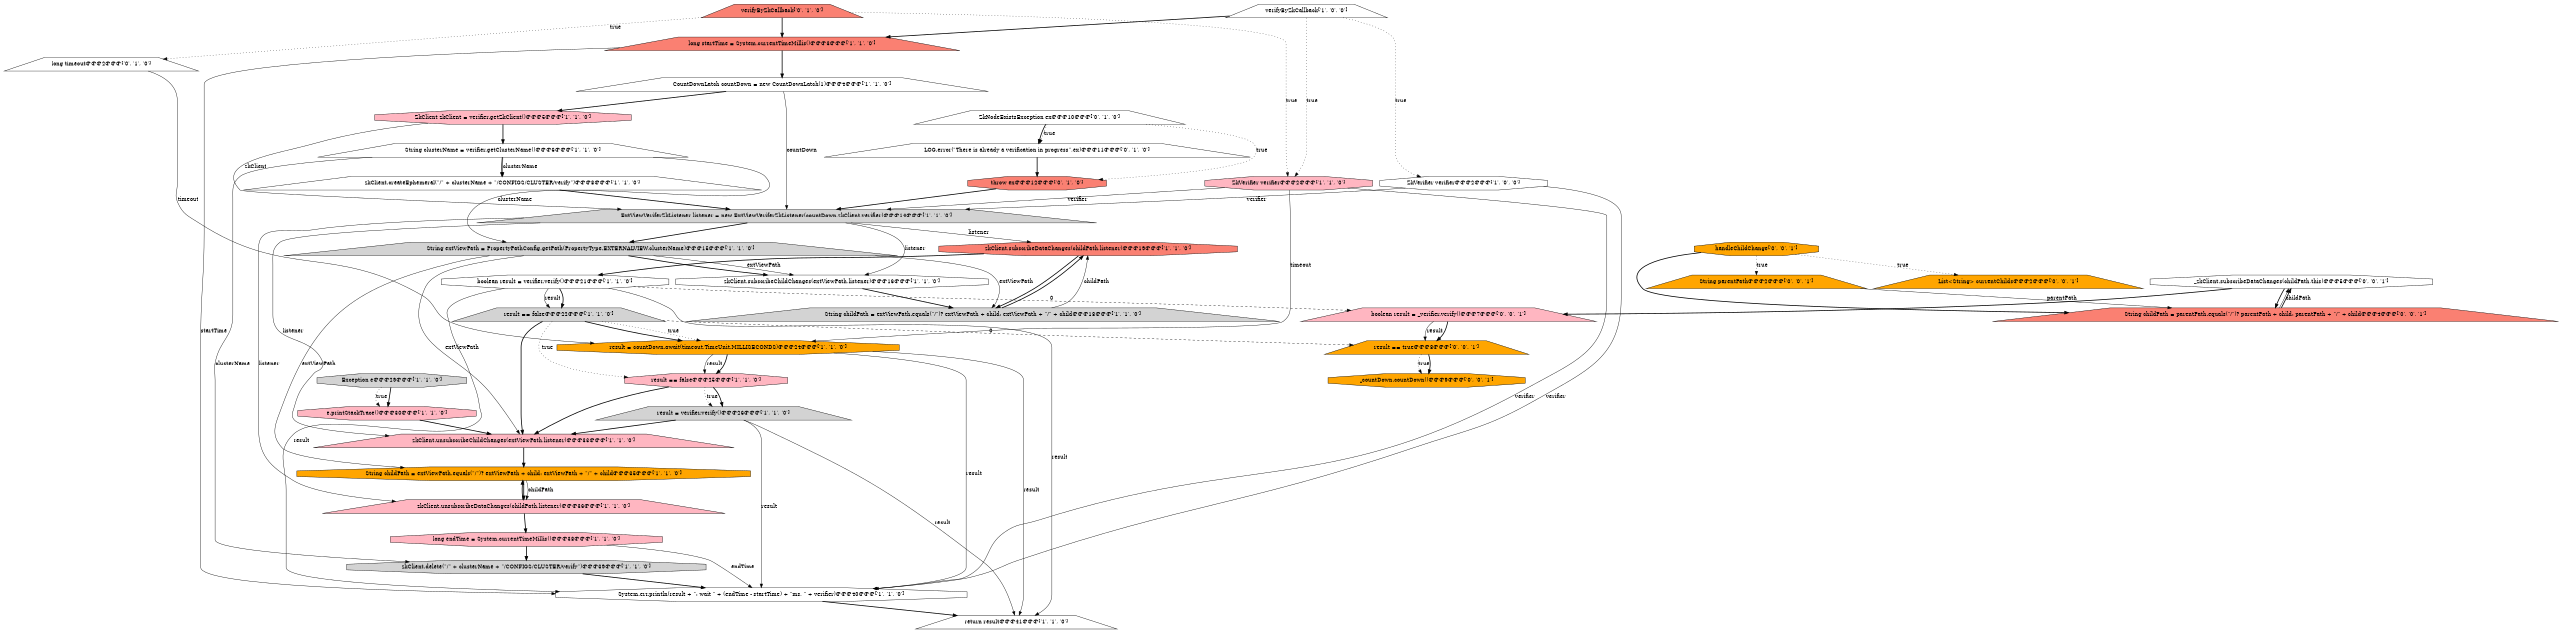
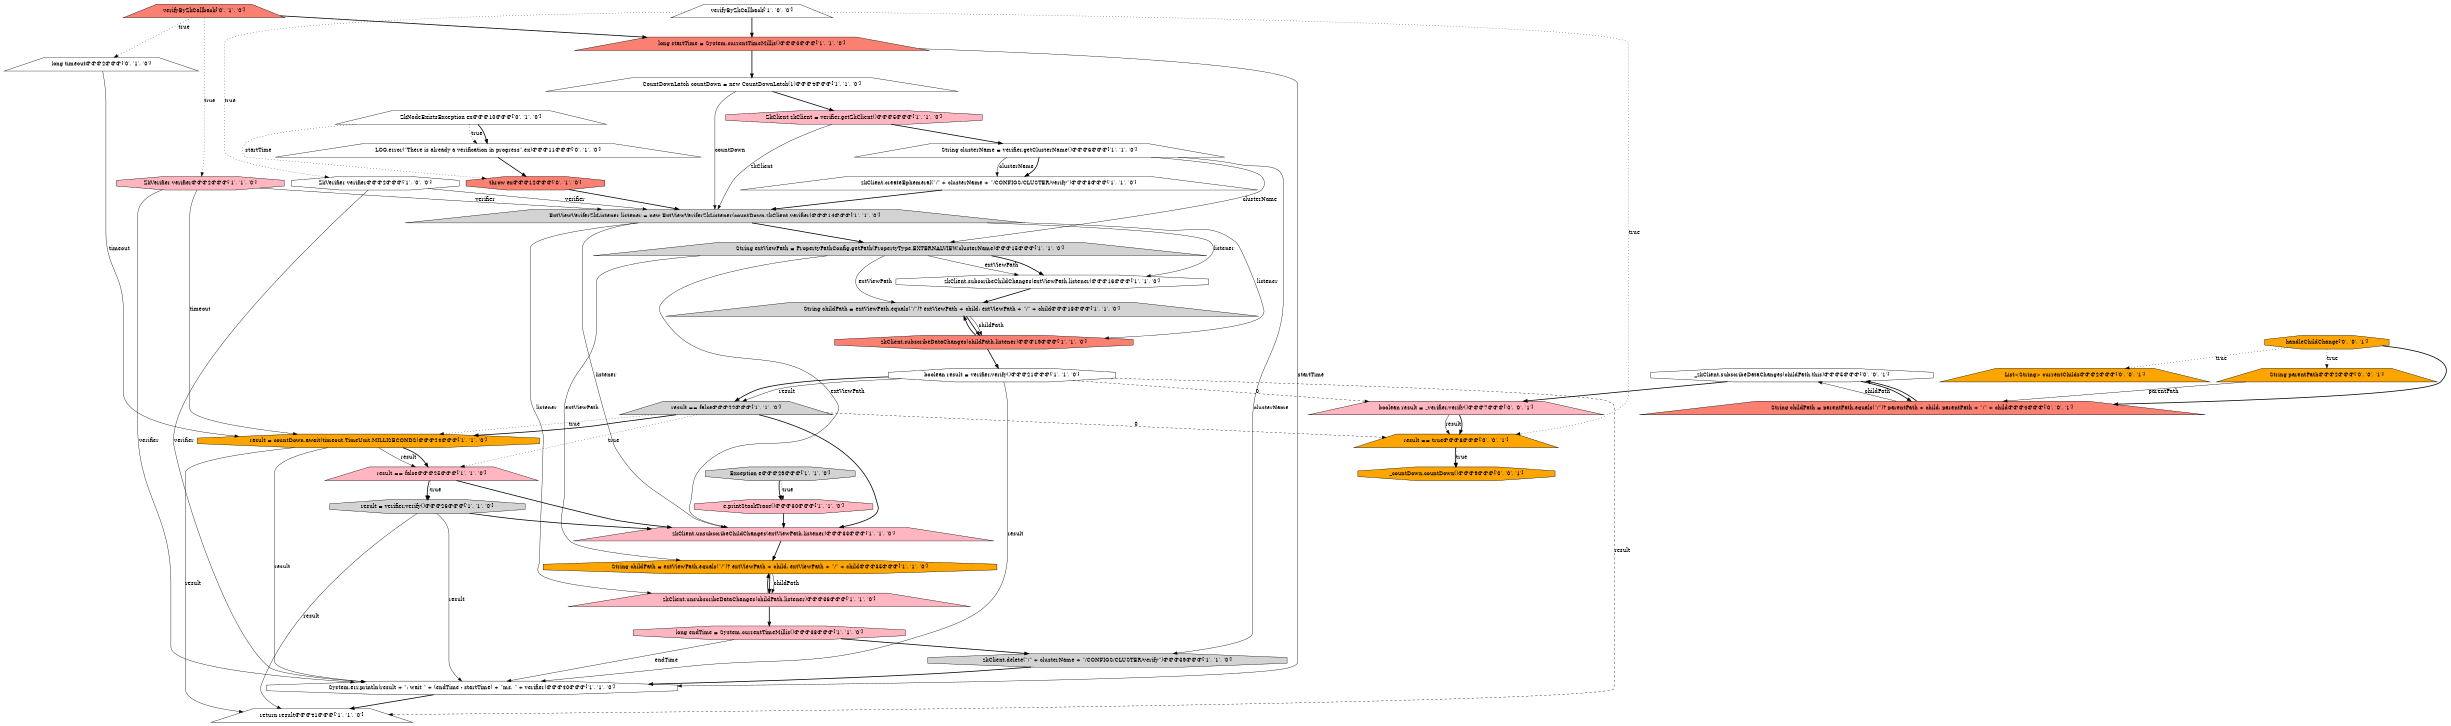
(1307, 97) -> (1460, 27)
(1262, 150) -> (259, 150)
(964, 326) -> (1398, 700)
(706, 380) -> (432, 474)
(724, 413) -> (427, 507)
